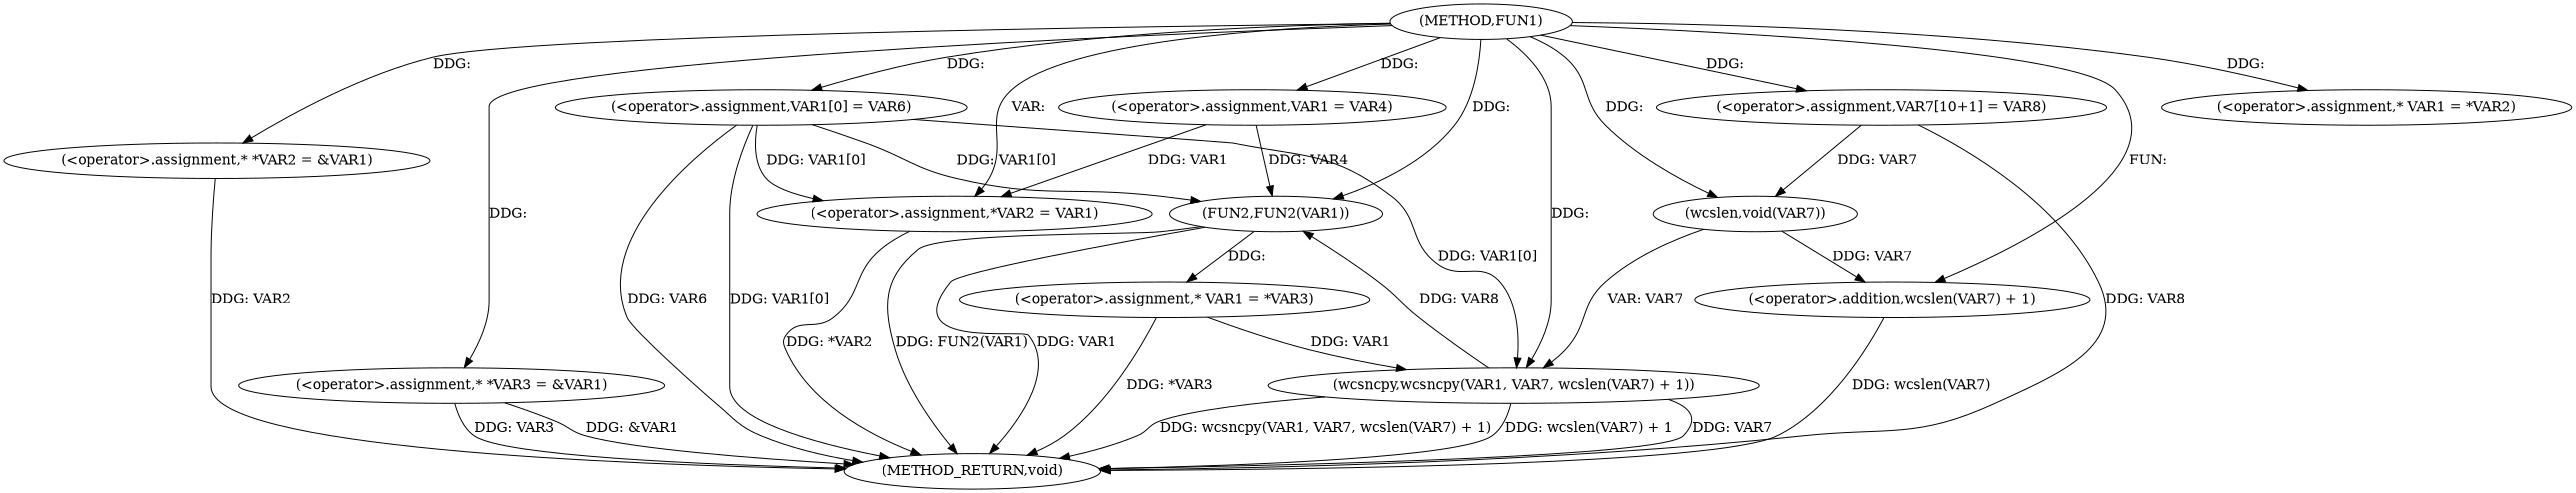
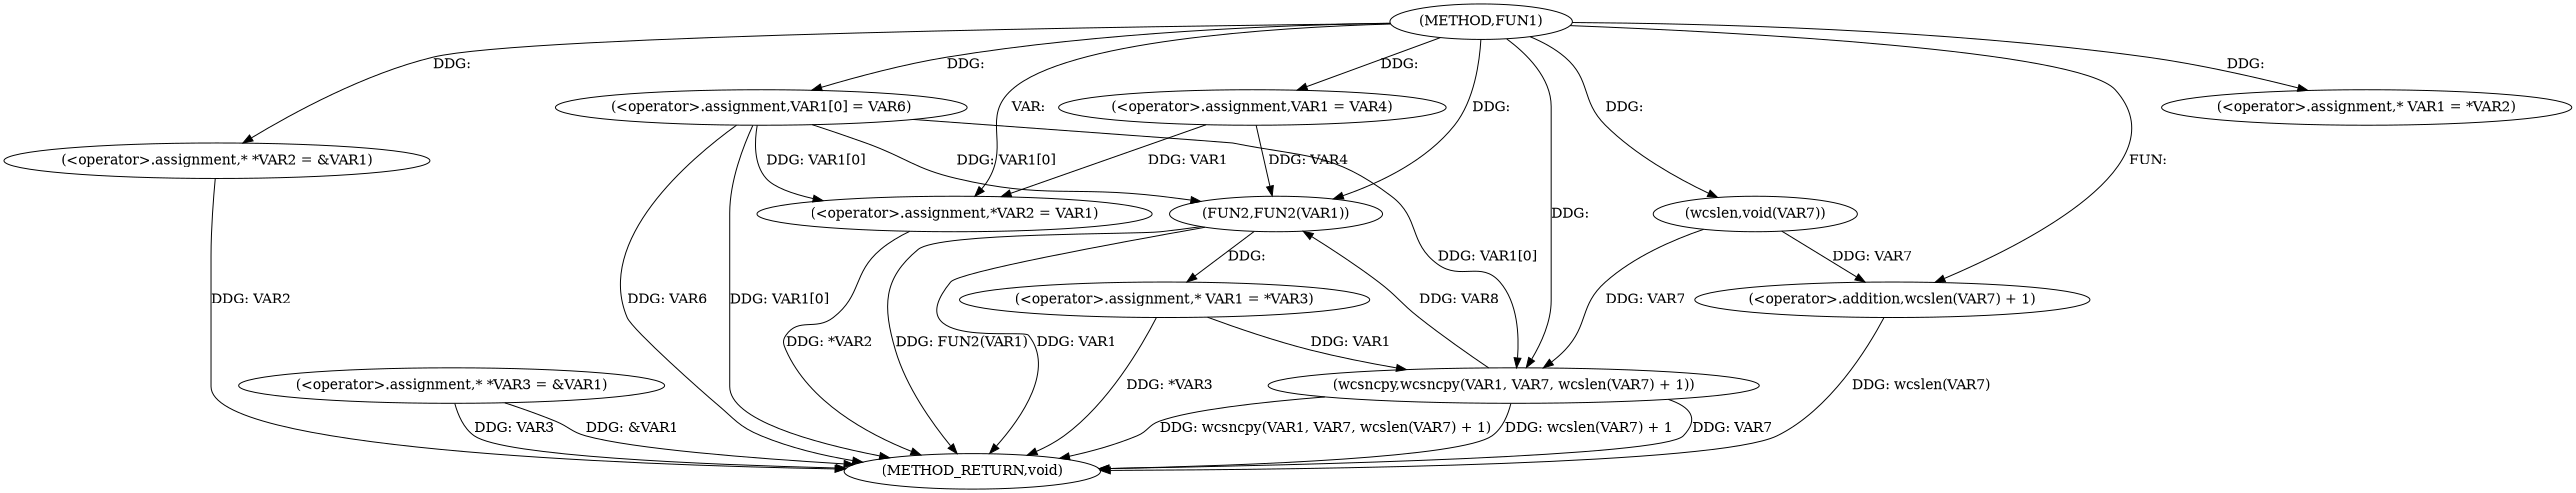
(810, 55) -> none
(1882, 107) -> none
(1646, 300) -> (1646, 300)
